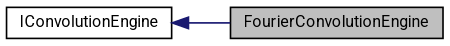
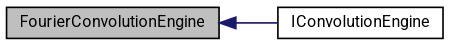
(209, 23) -> (257, 23)
